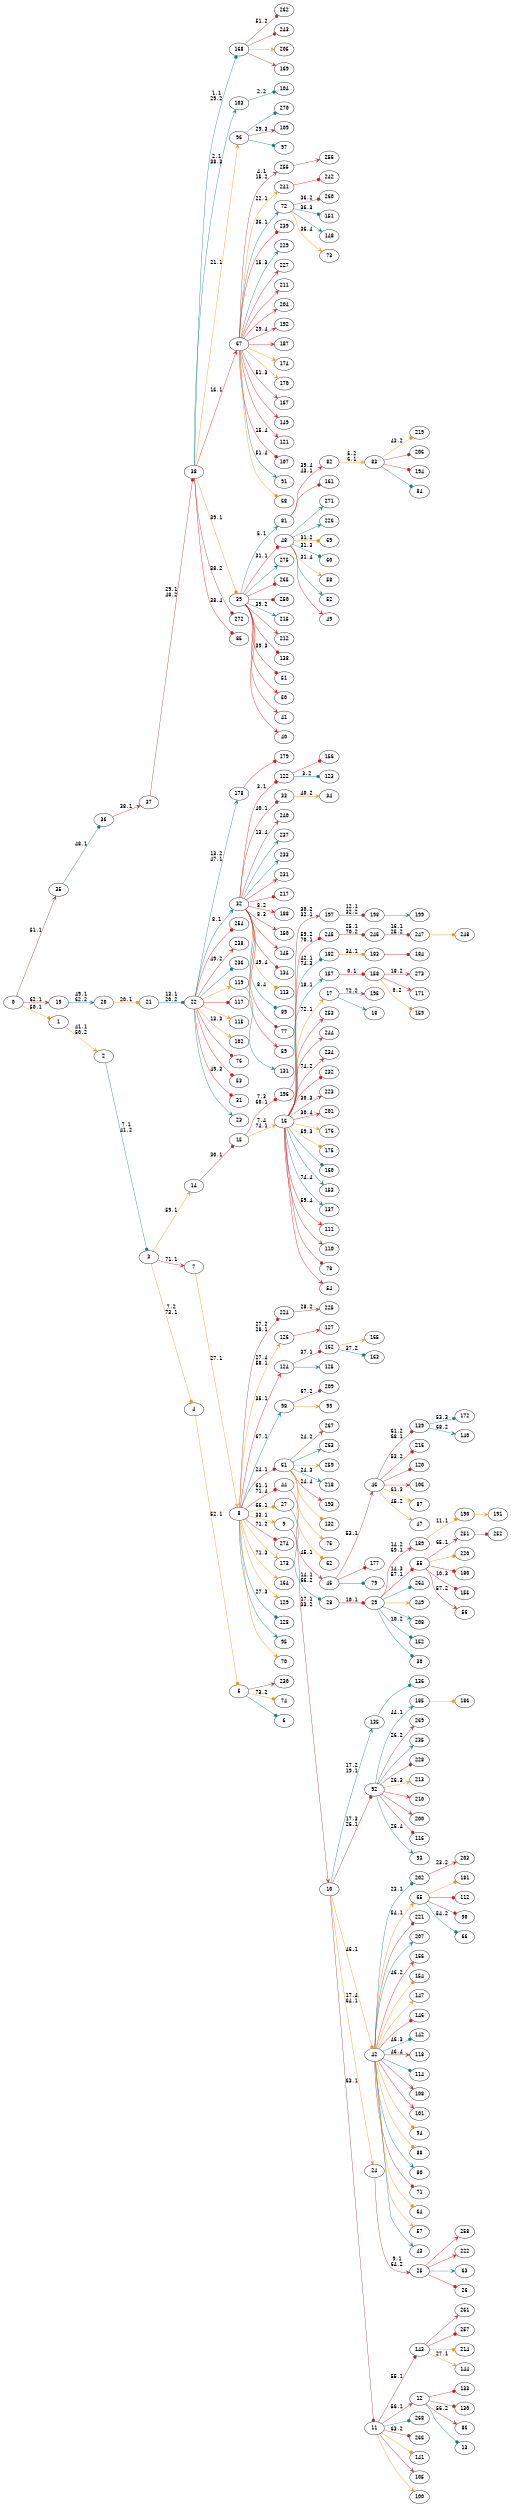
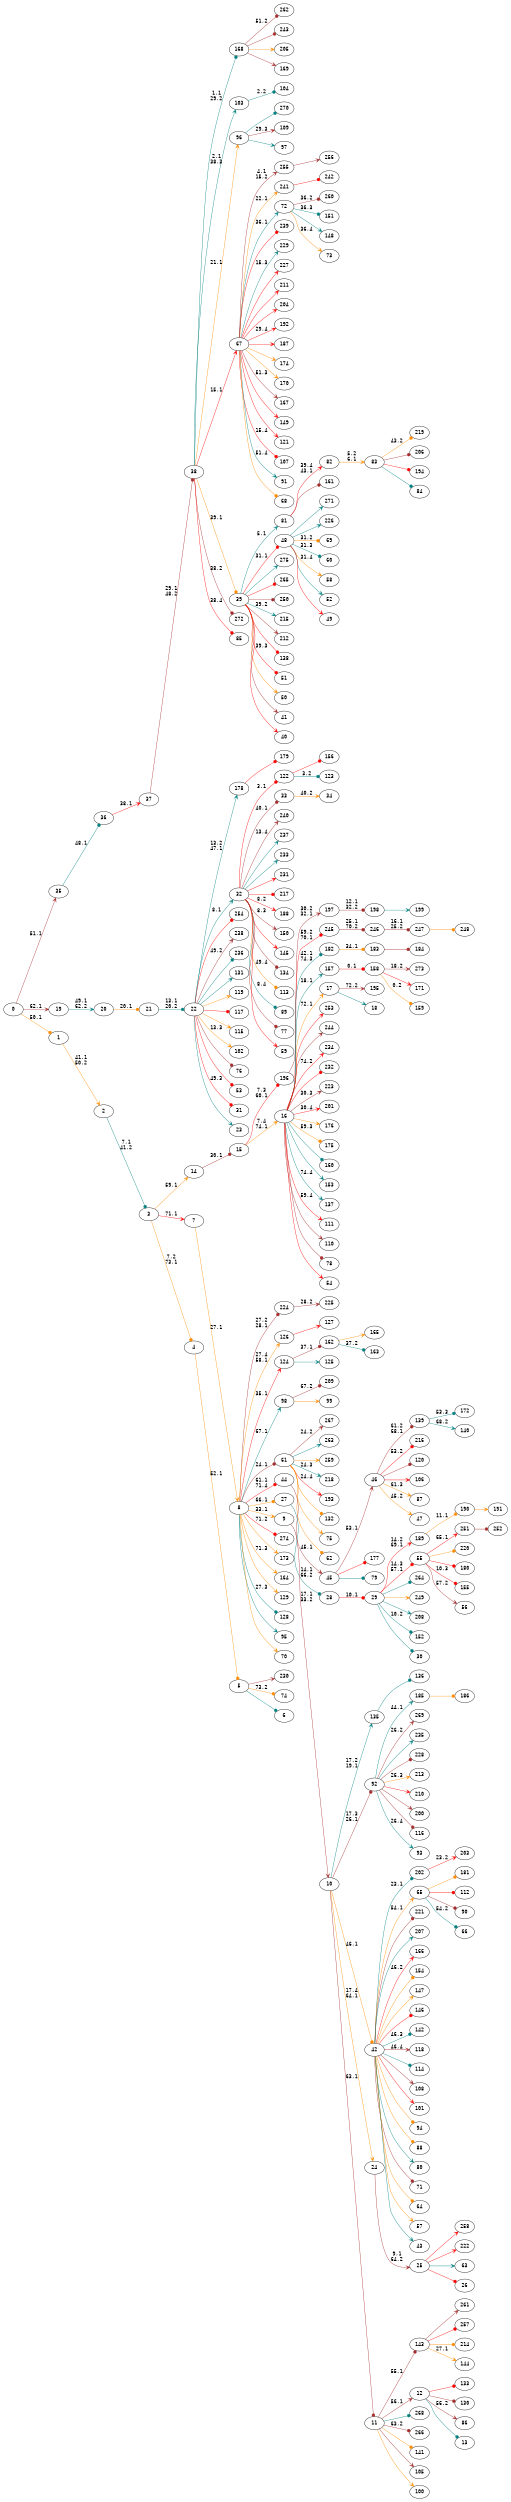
(260, 142) -> (260, 142)
(255, 664) -> (255, 664)
(250, 1032) -> (215, 992)
